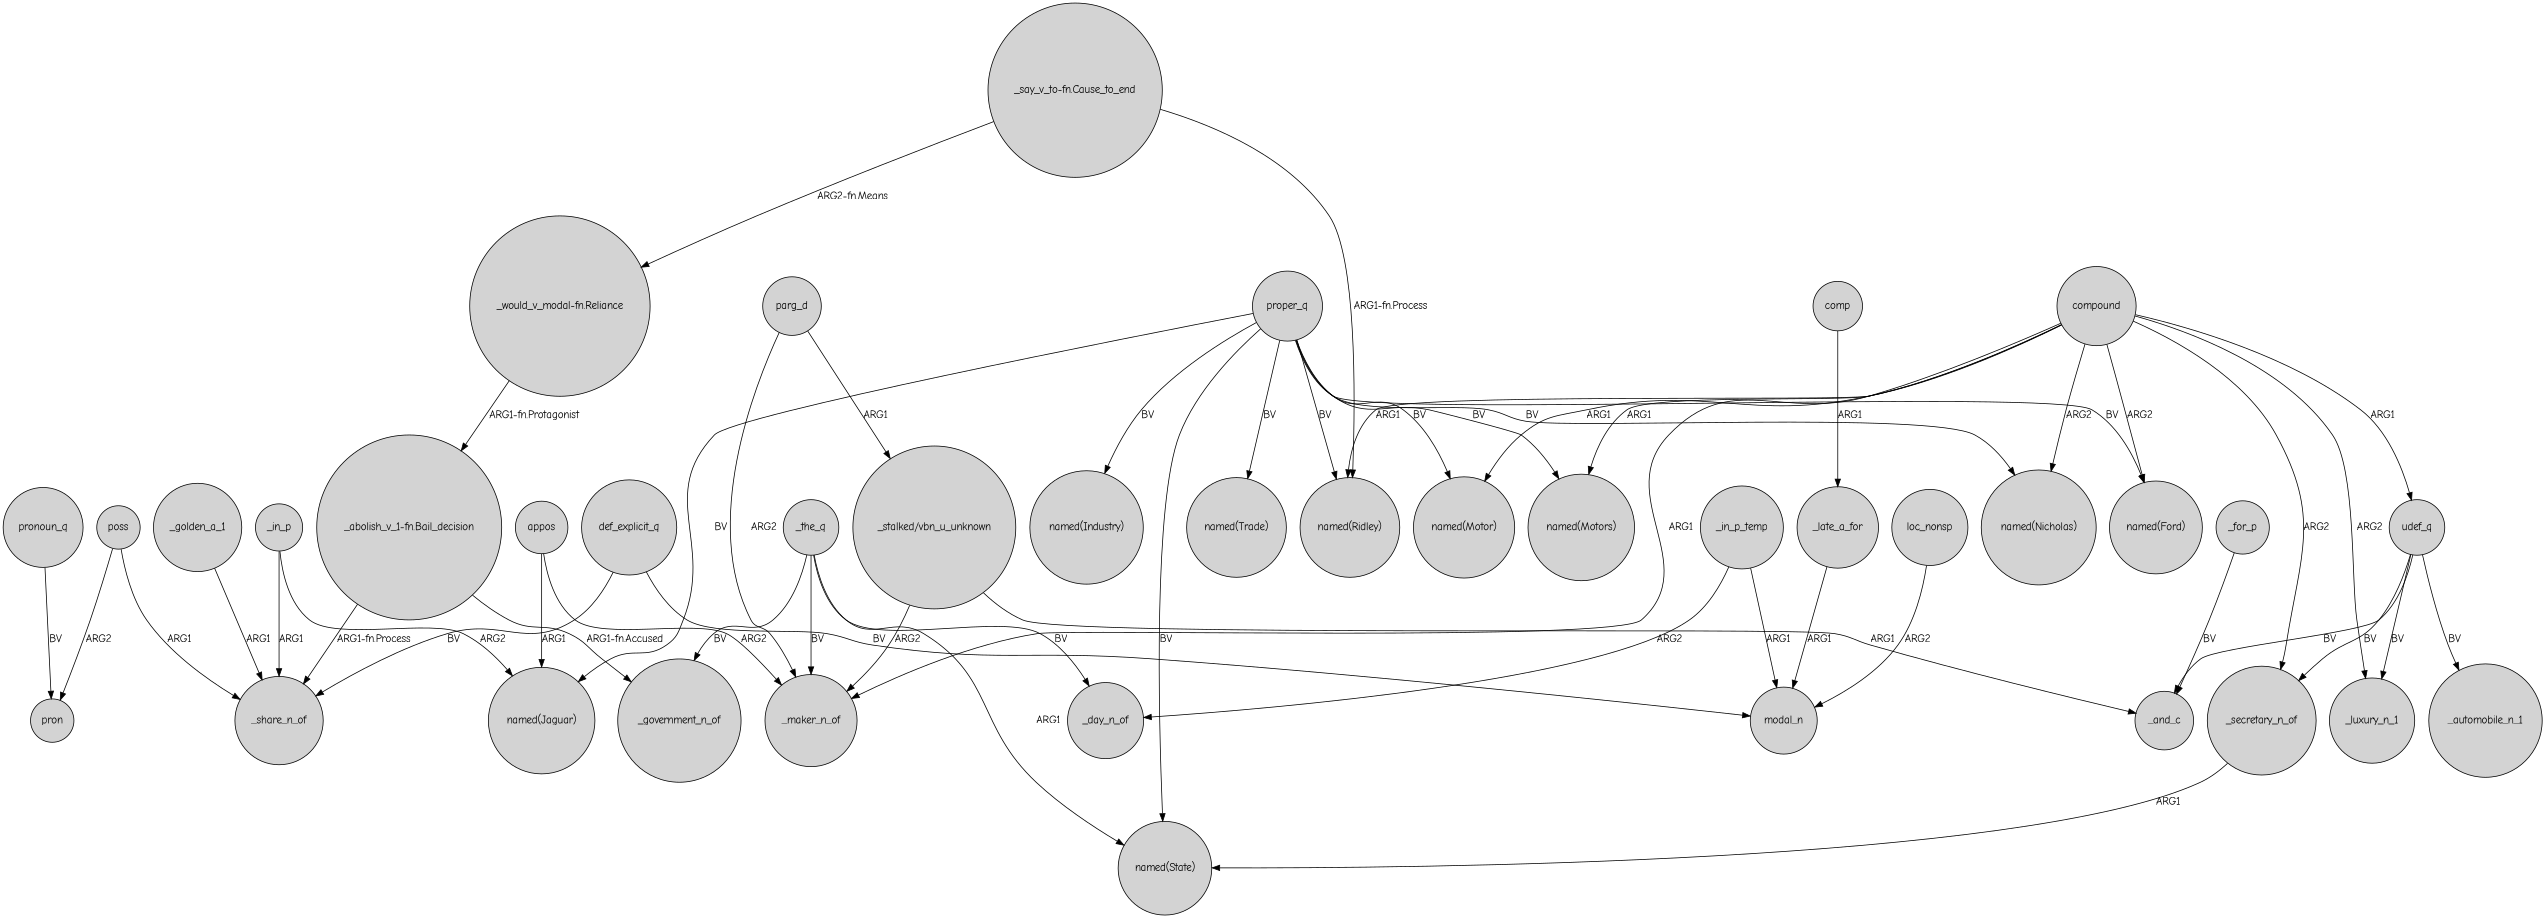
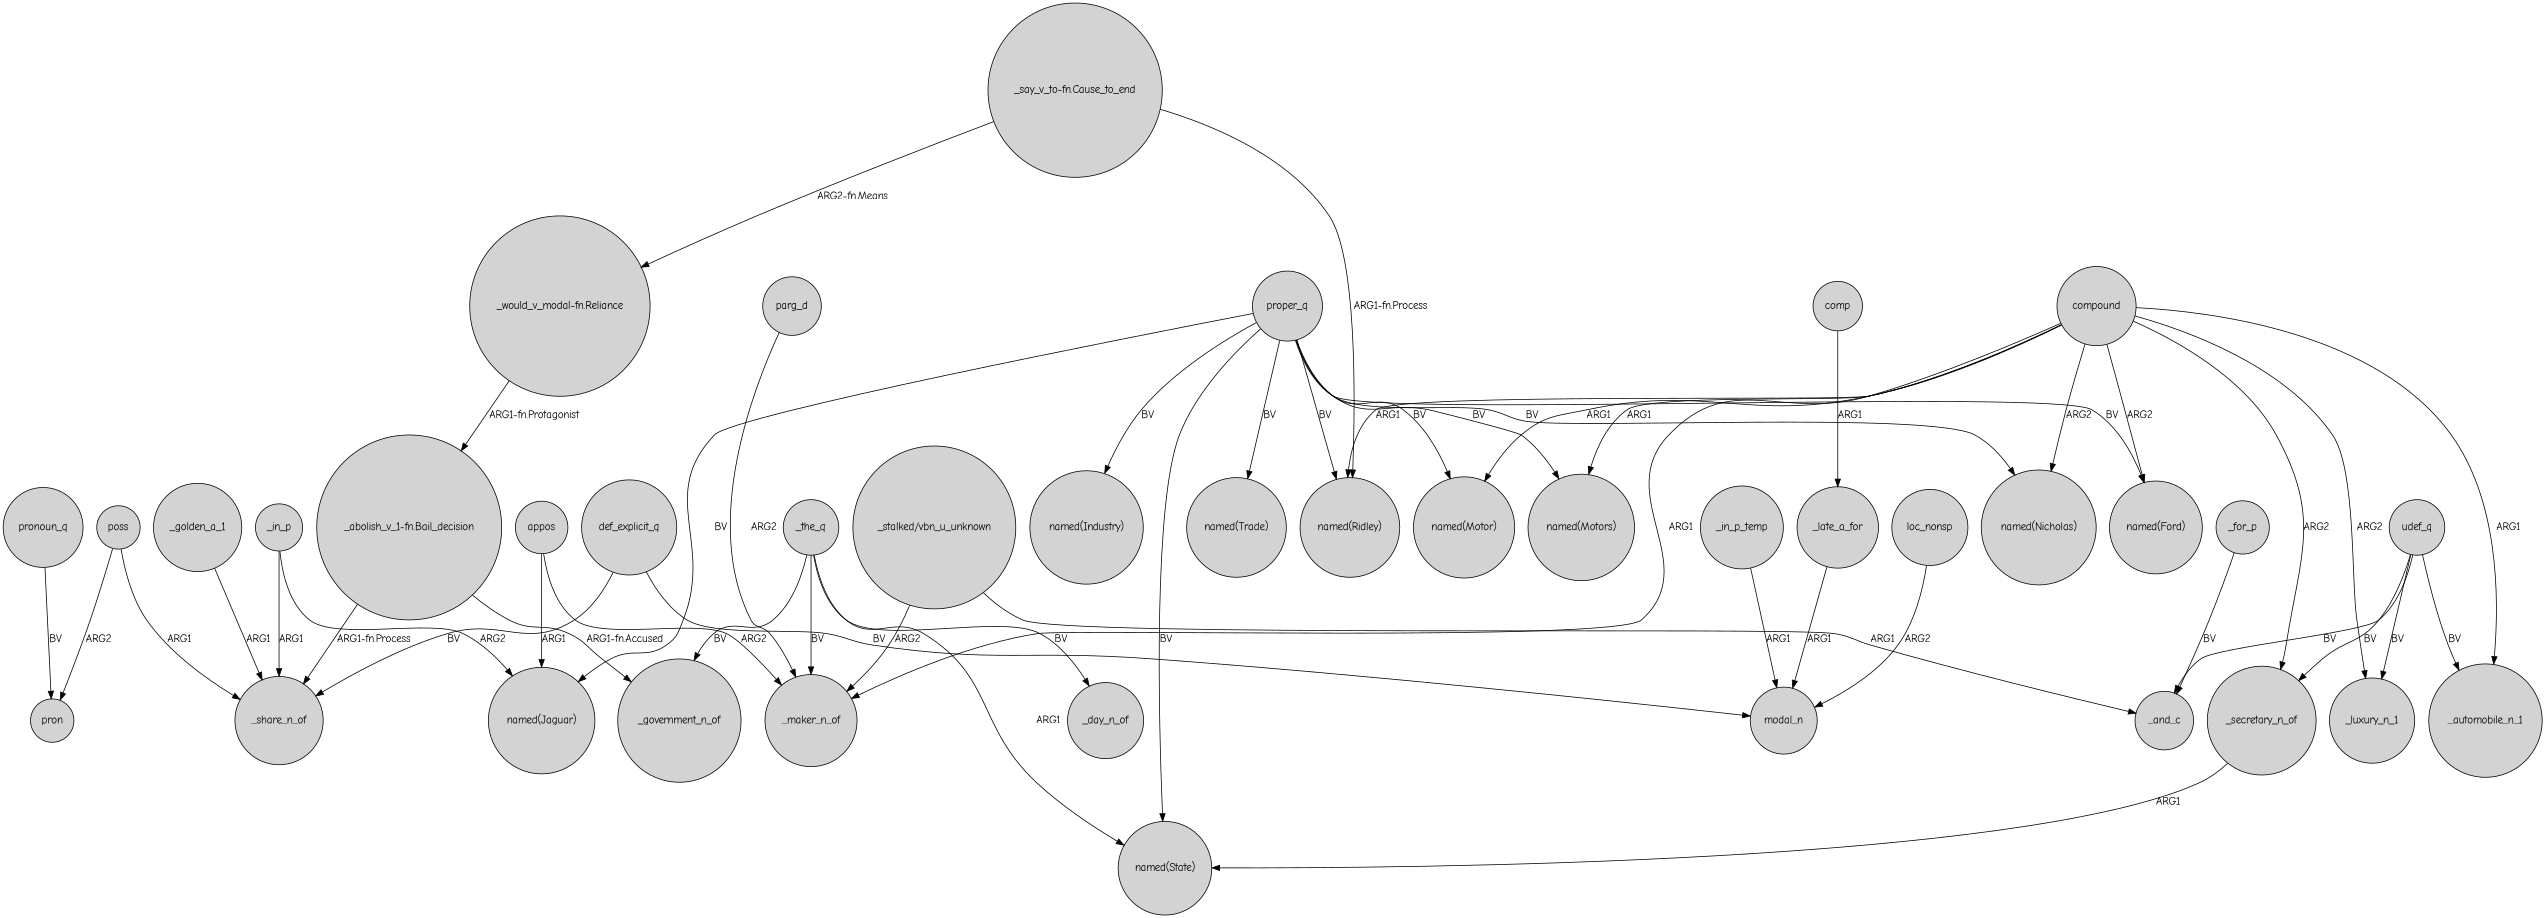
(2297, 371) -> (2409, 392)
(847, 392) -> none
(1473, 682) -> none
